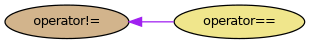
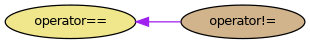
(158, 22) -> (165, 22)
